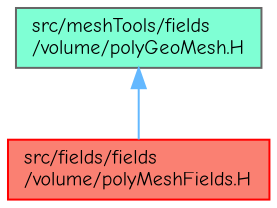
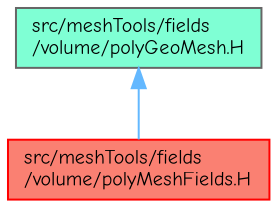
(139, 170) -> (139, 170)
